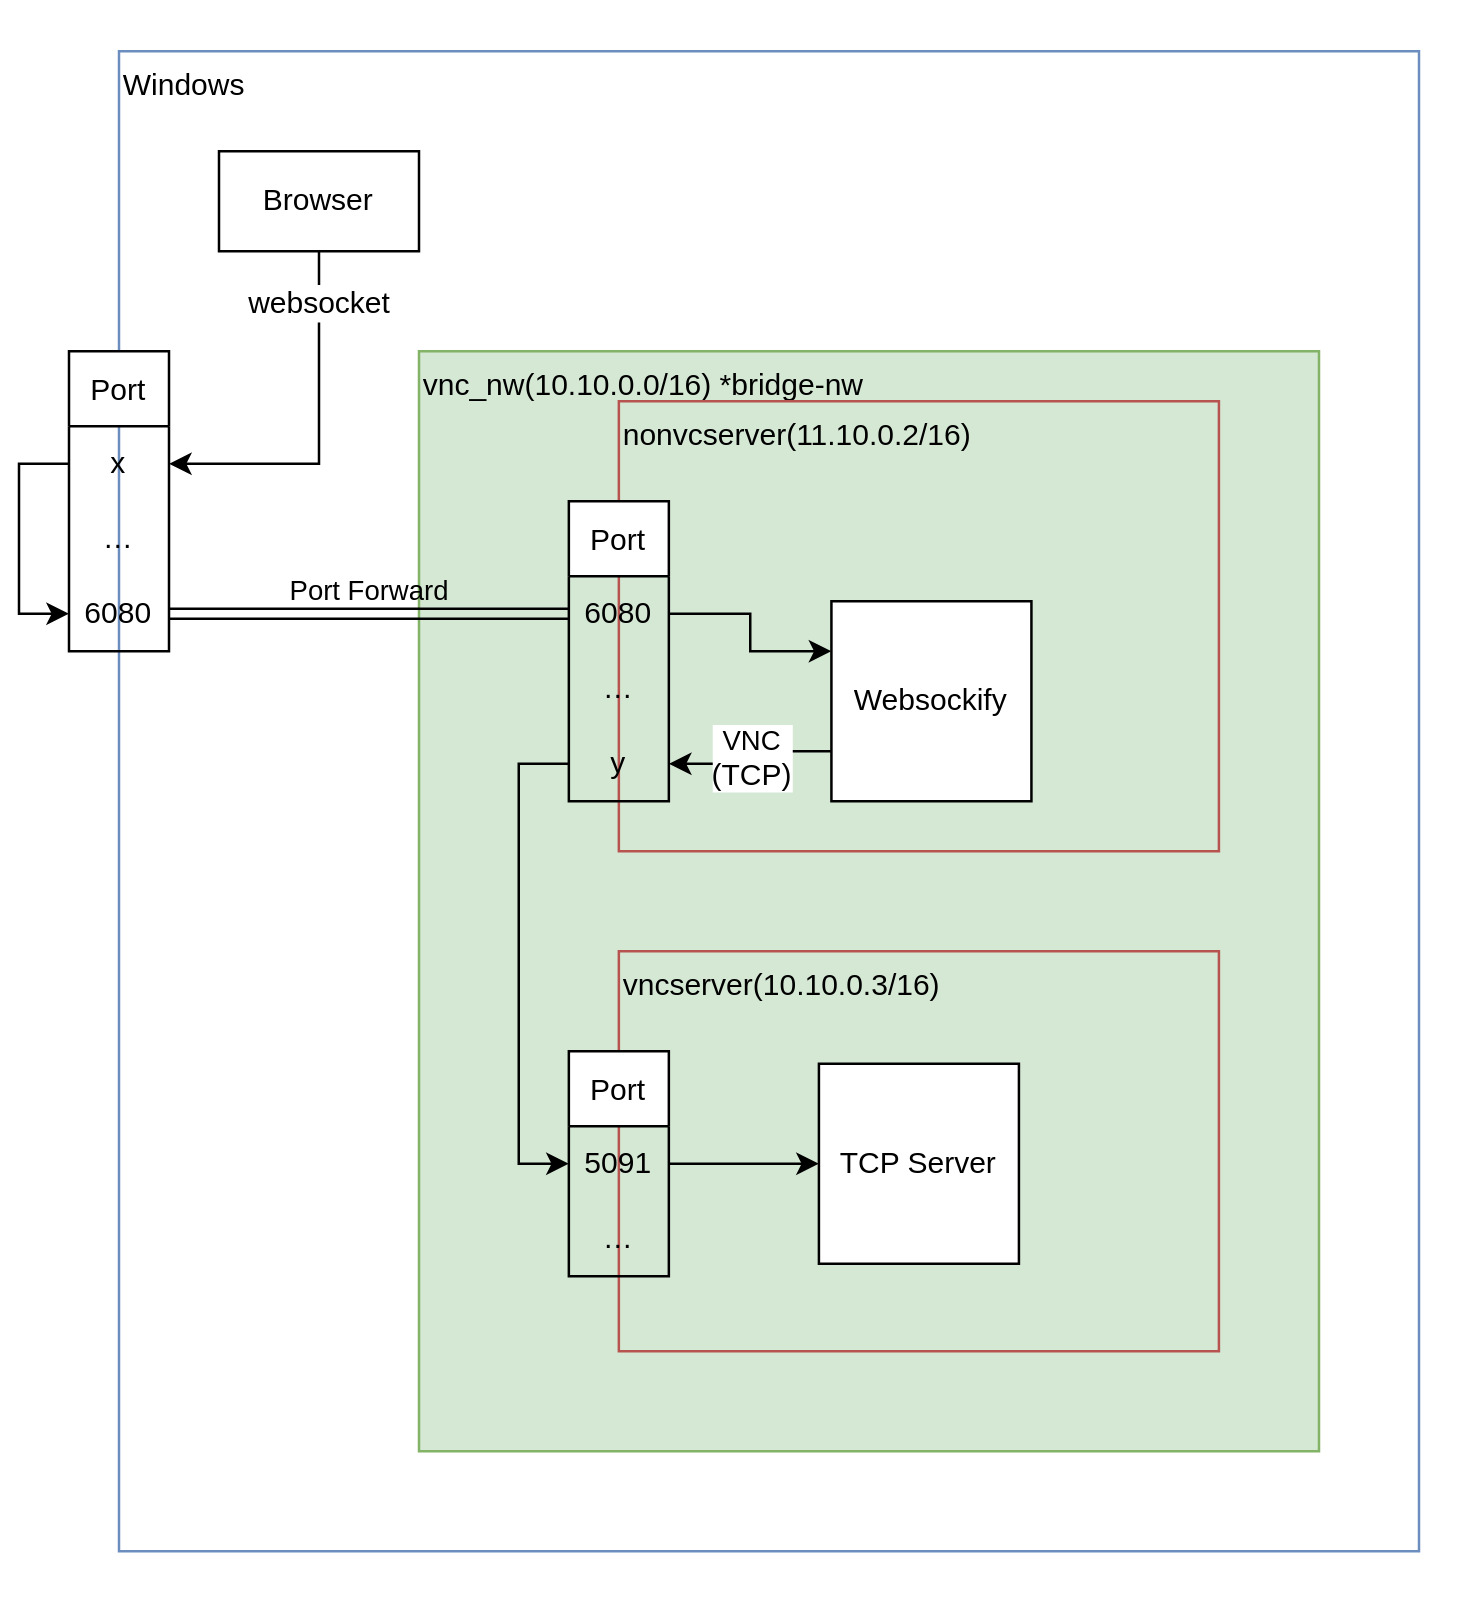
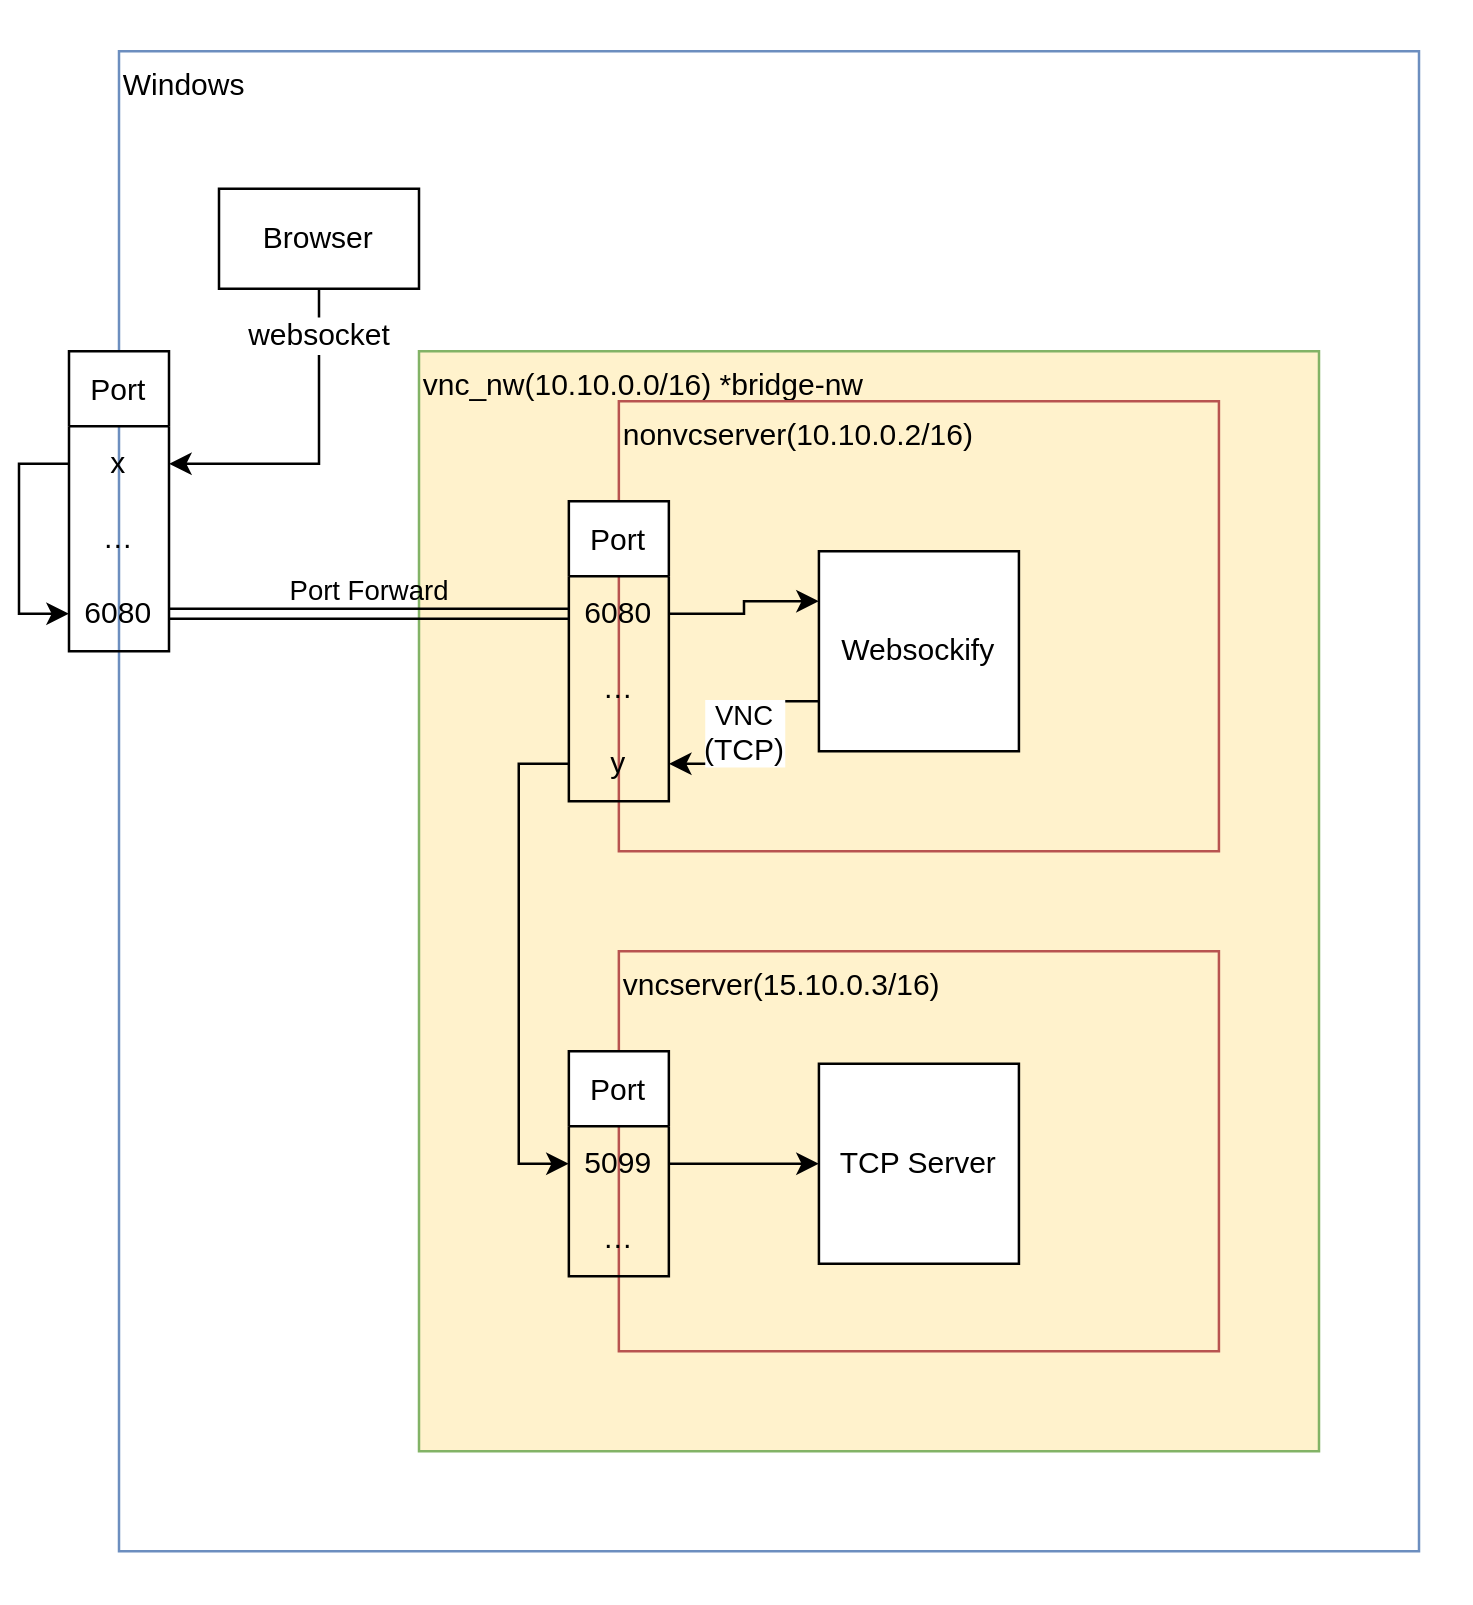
(319, 201) -> (319, 239)
(822, 437) -> (822, 437)
(931, 701) -> (919, 651)
(869, 901) -> (869, 901)
(805, 987) -> (805, 987)
(619, 1164) -> (619, 1164)
